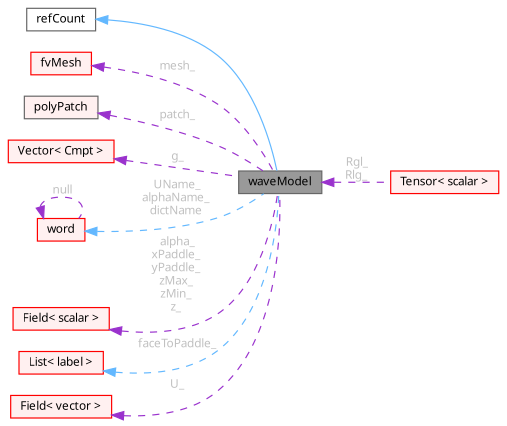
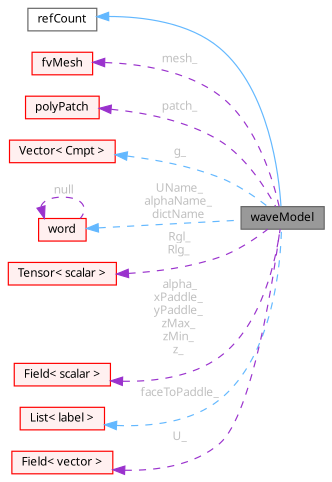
(61, 107) -> (62, 107)
(182, 169) -> (201, 171)
(362, 182) -> (202, 262)
